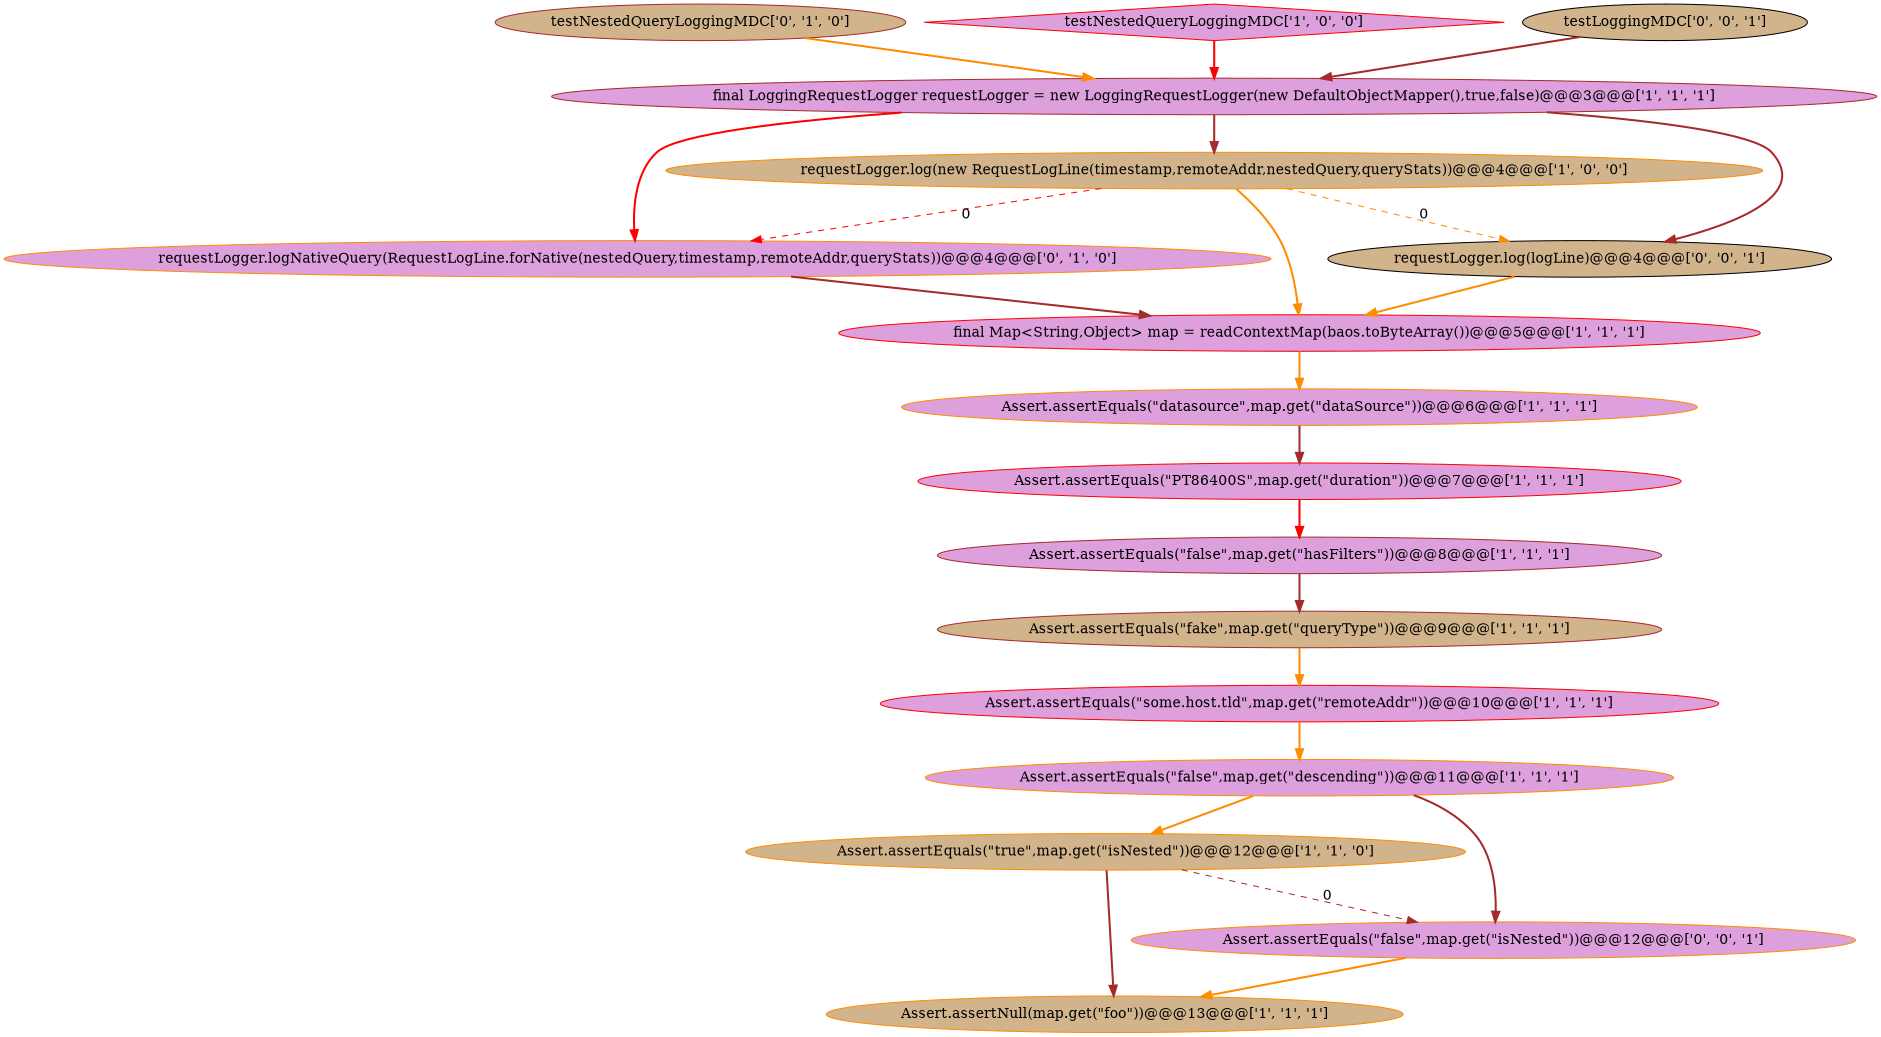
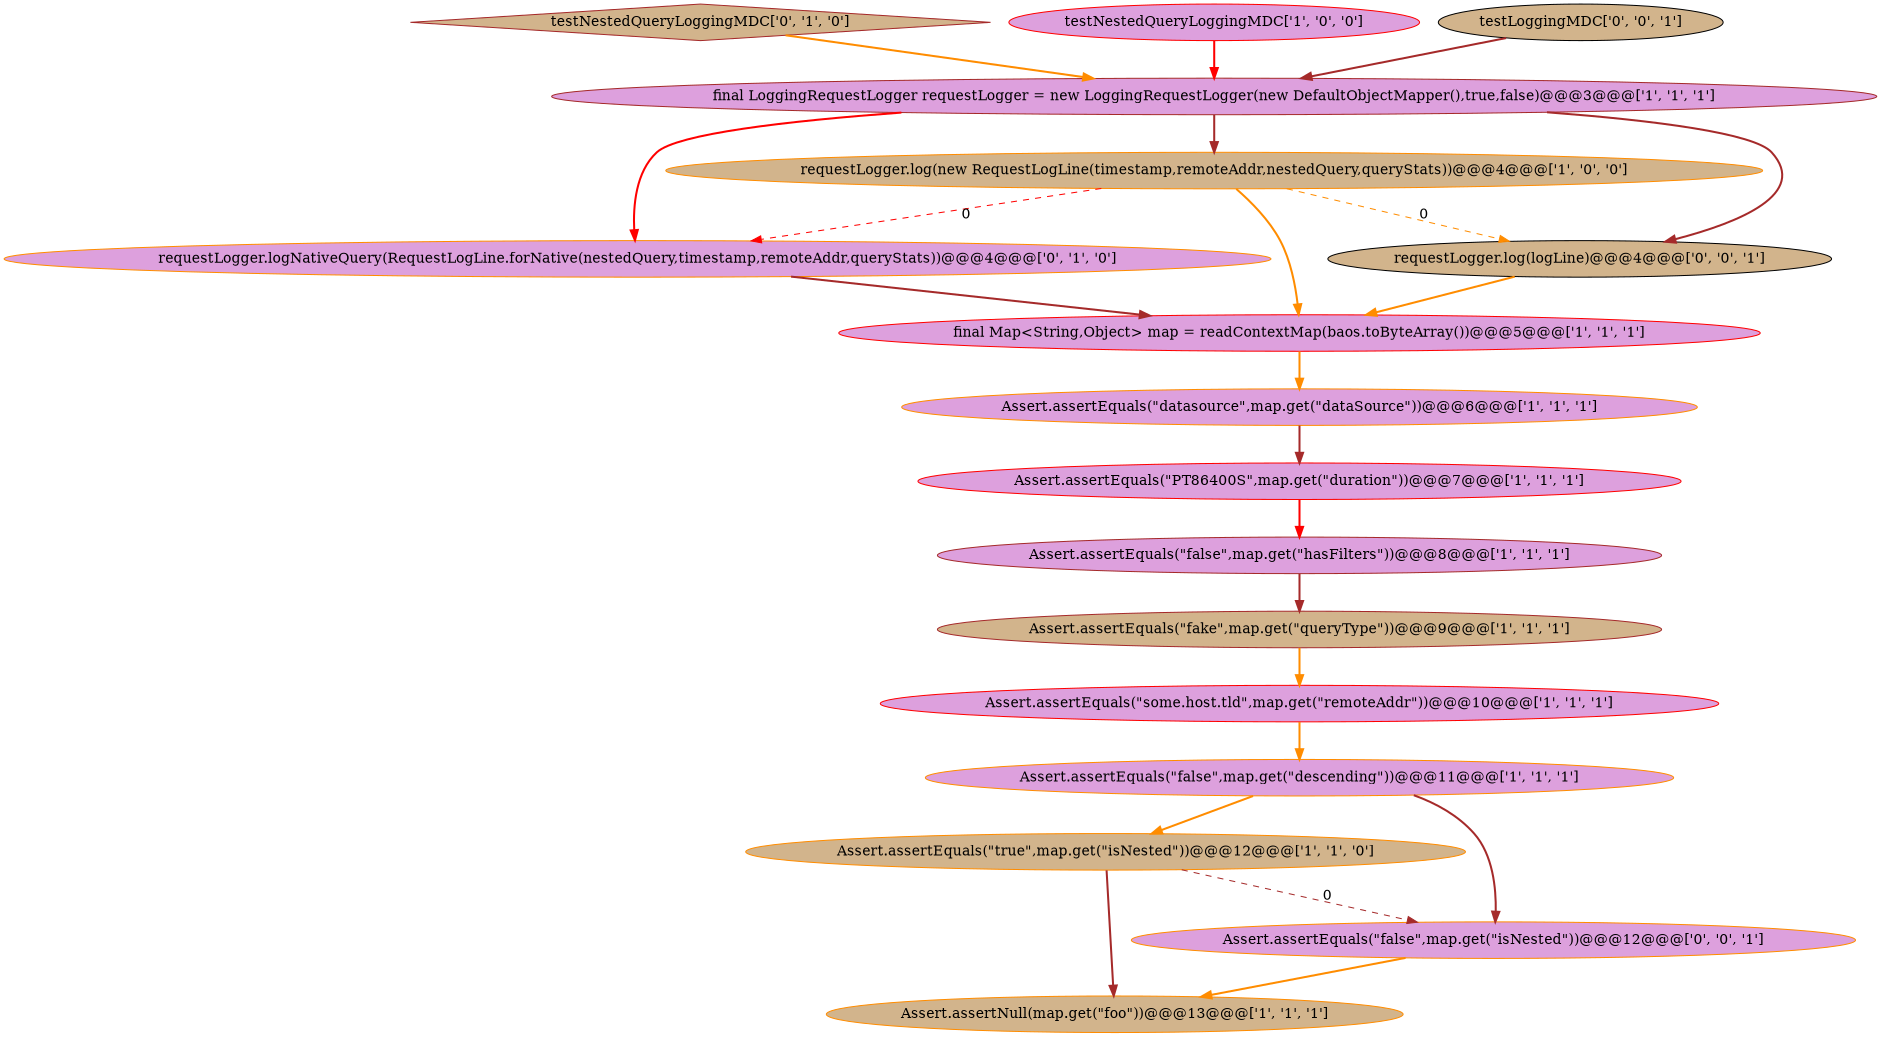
(700, 22) -> (700, 22)
(1214, 22) -> (1214, 22)
